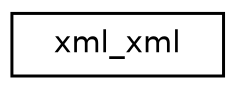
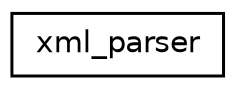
(118, 45) -> (118, 45)
